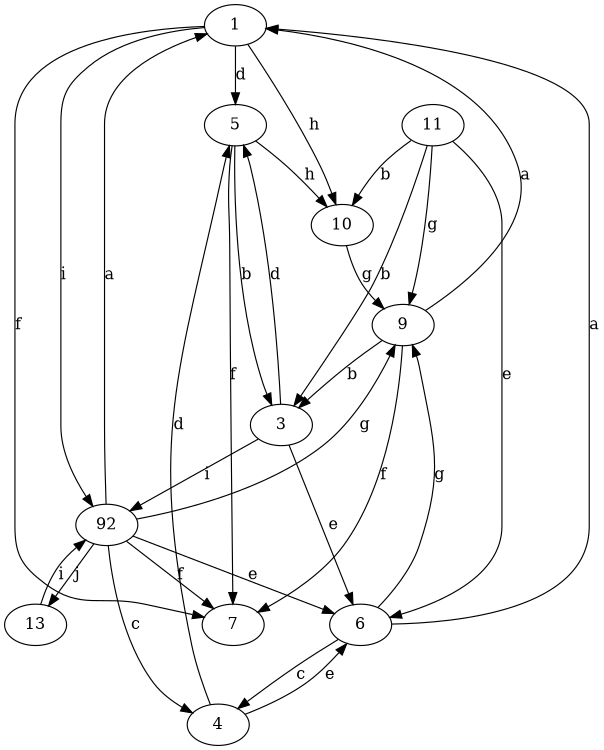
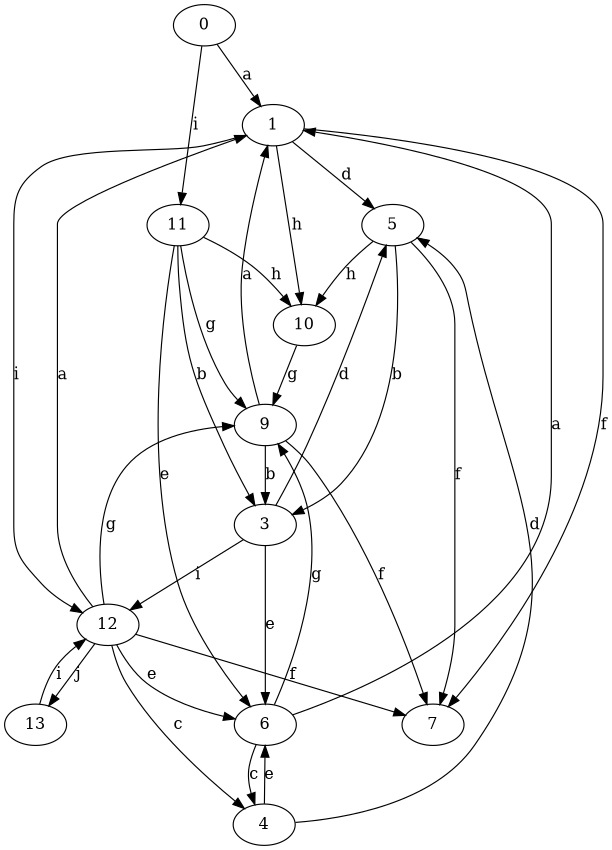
none -> (204, 25)
(386, 175) -> (277, 275)
(107, 525) -> (108, 625)
